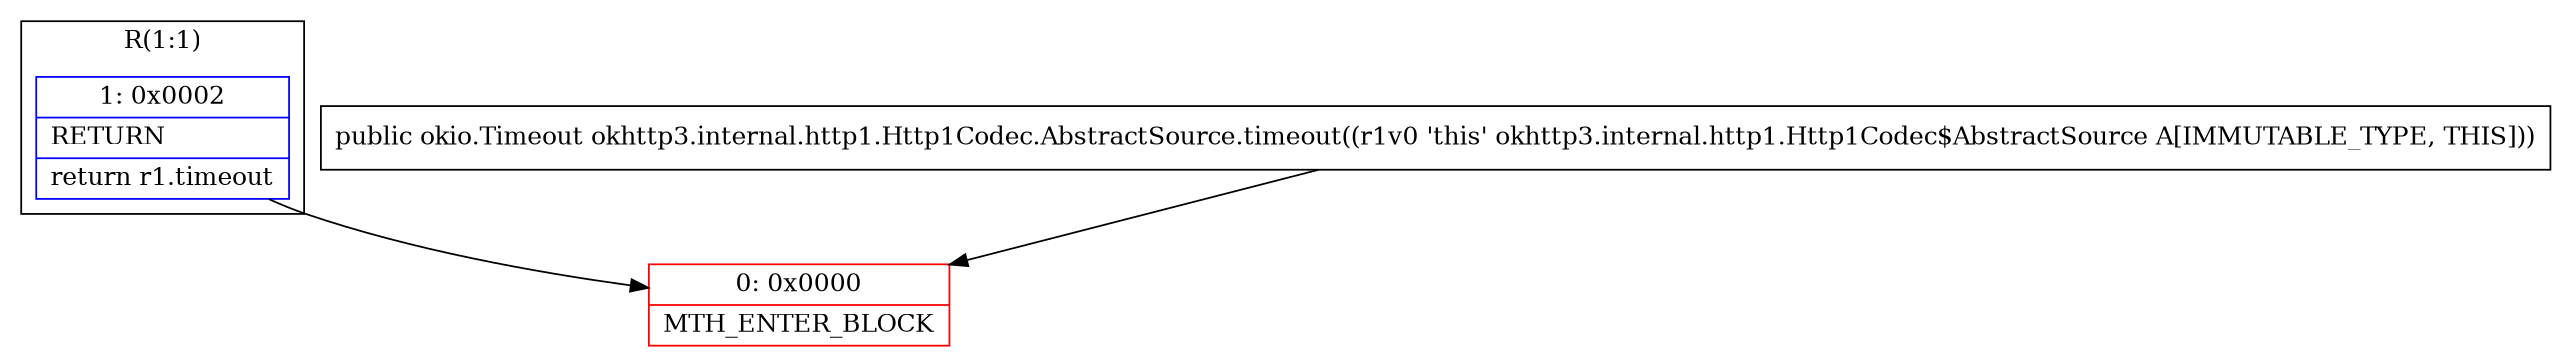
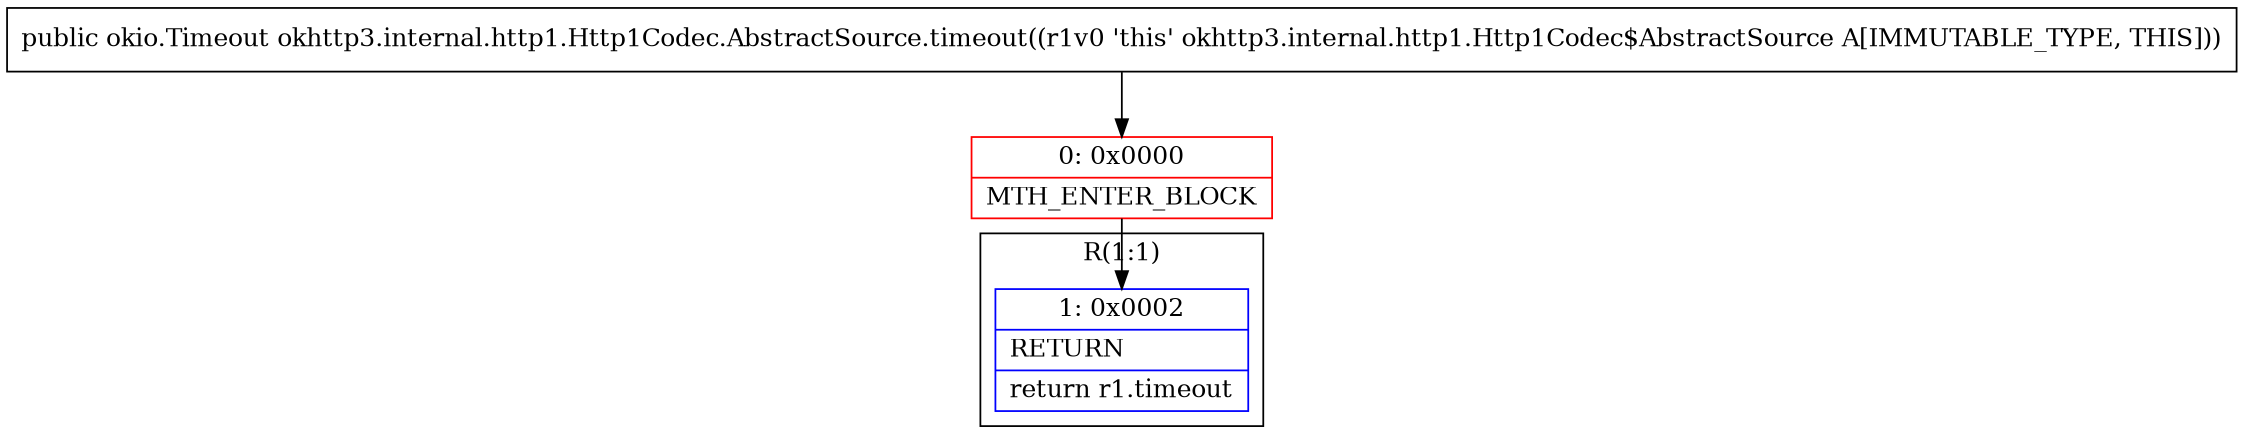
(447, 253) -> (1122, 245)
